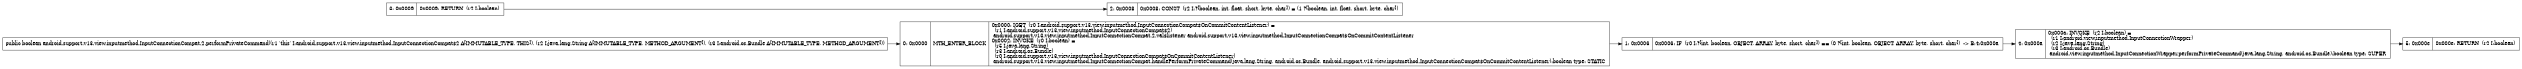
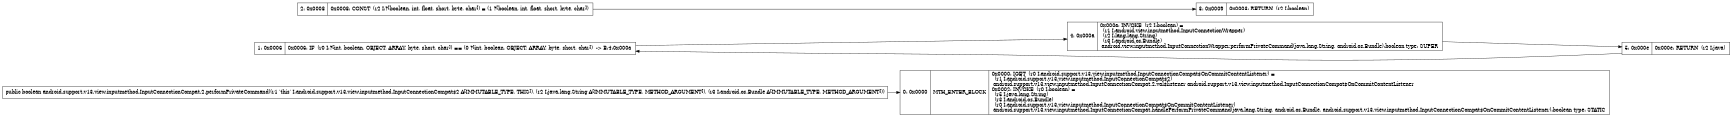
(460, 9) -> (1270, 9)
(804, 9) -> (893, 9)
(1614, 44) -> (1131, 57)
(2076, 44) -> (1129, 36)
(2476, 44) -> (1691, 48)
